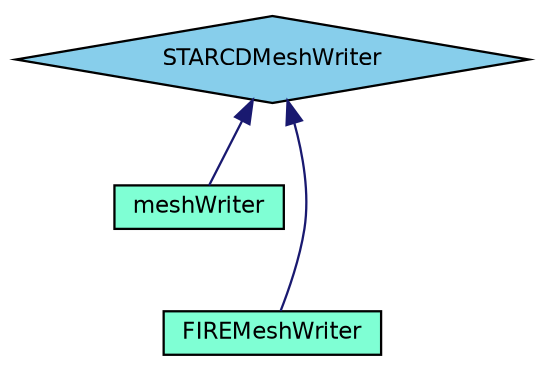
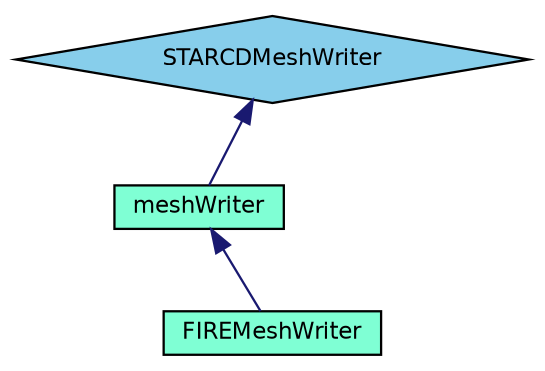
(306, 218) -> (242, 280)
